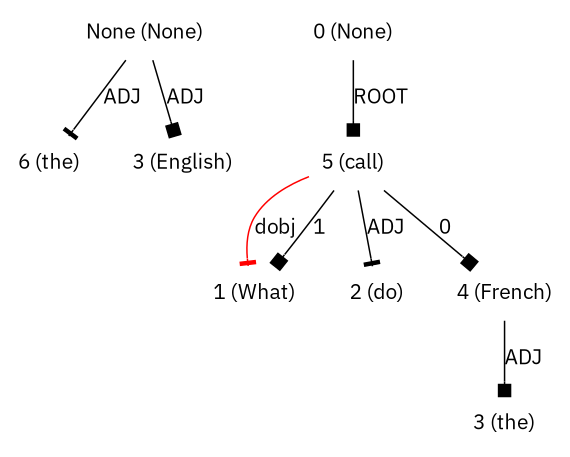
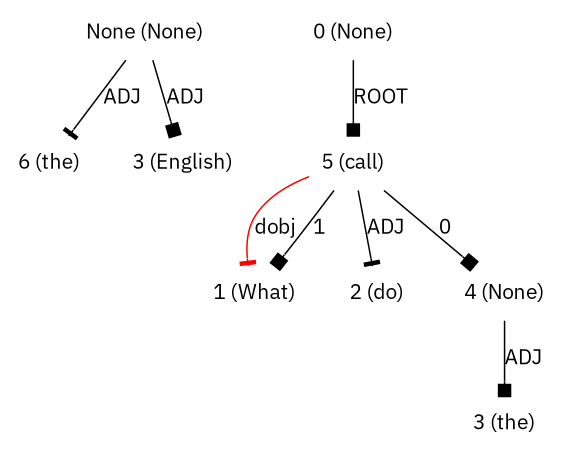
(505, 293) -> (505, 293)
